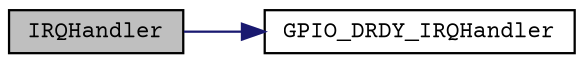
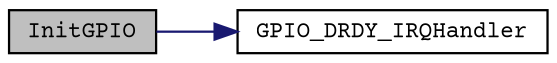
(96, 32) -> (83, 32)
